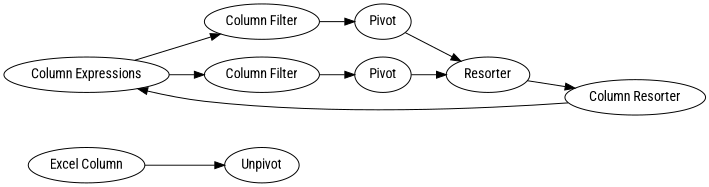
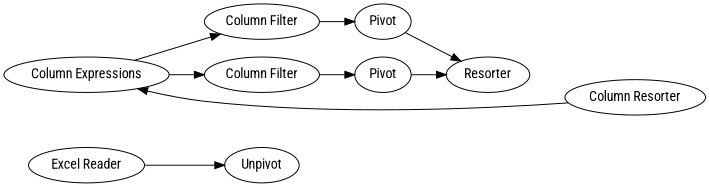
(546, 84) -> none
(87, 165) -> (87, 165)
